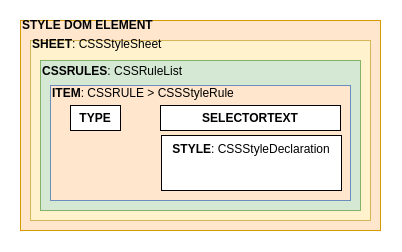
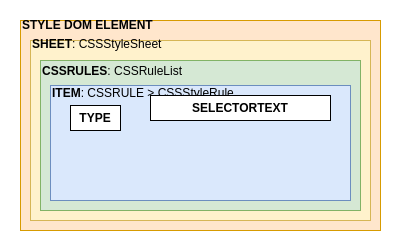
(251, 118) -> (241, 108)
(137, 144) -> (137, 144)
(252, 163) -> none
